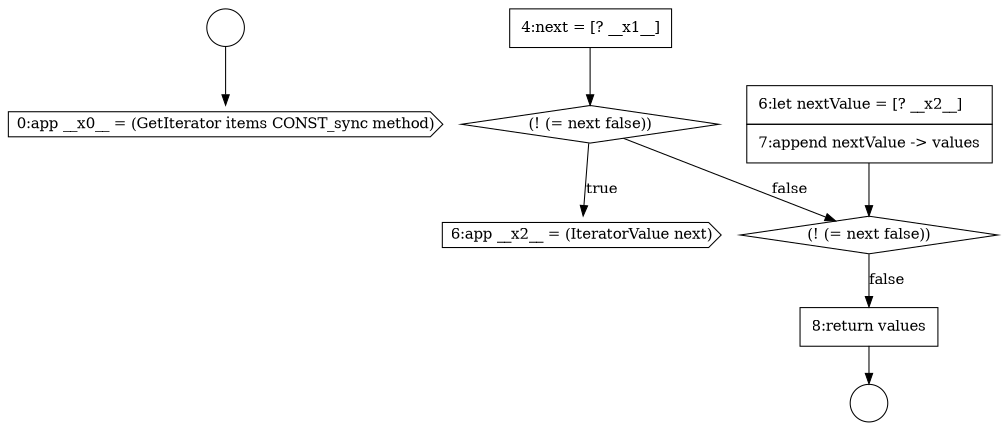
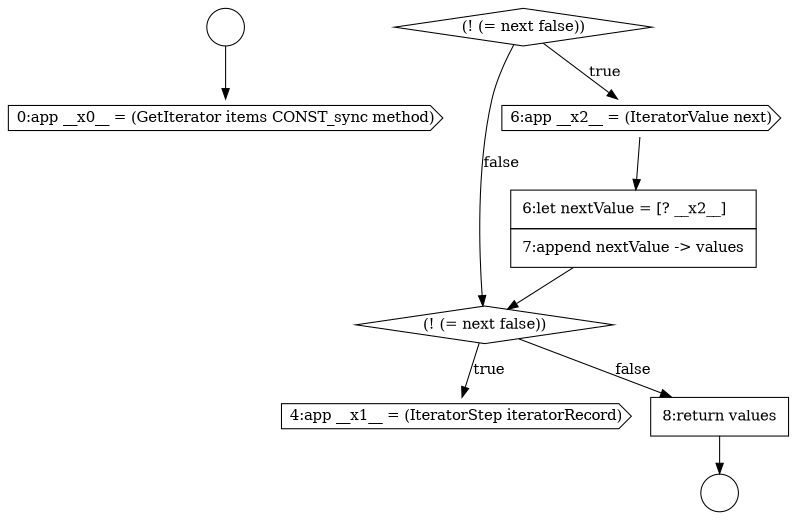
(590, 28) -> none
none -> (638, 158)
none -> (456, 416)
